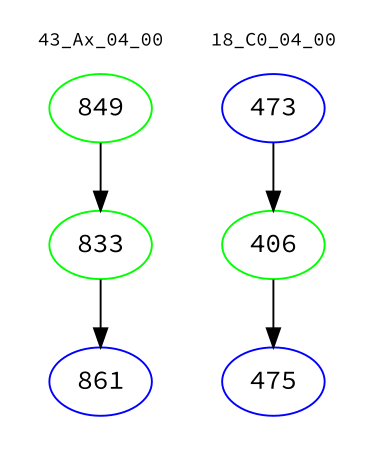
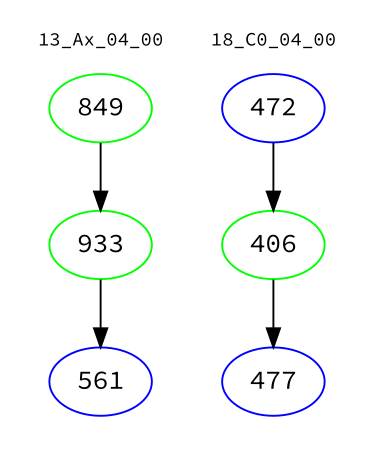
(102, 41) -> (102, 41)
(273, 108) -> (273, 108)
(101, 245) -> (101, 245)
(101, 382) -> (101, 382)
(273, 382) -> (273, 382)
